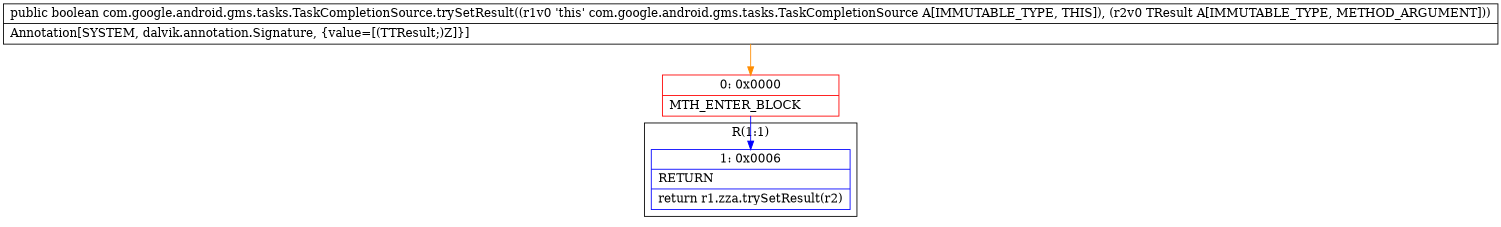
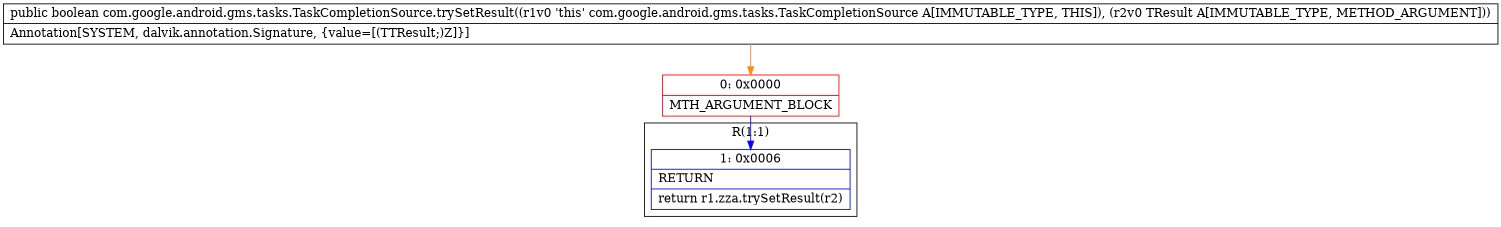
(735, 105) -> (751, 105)
